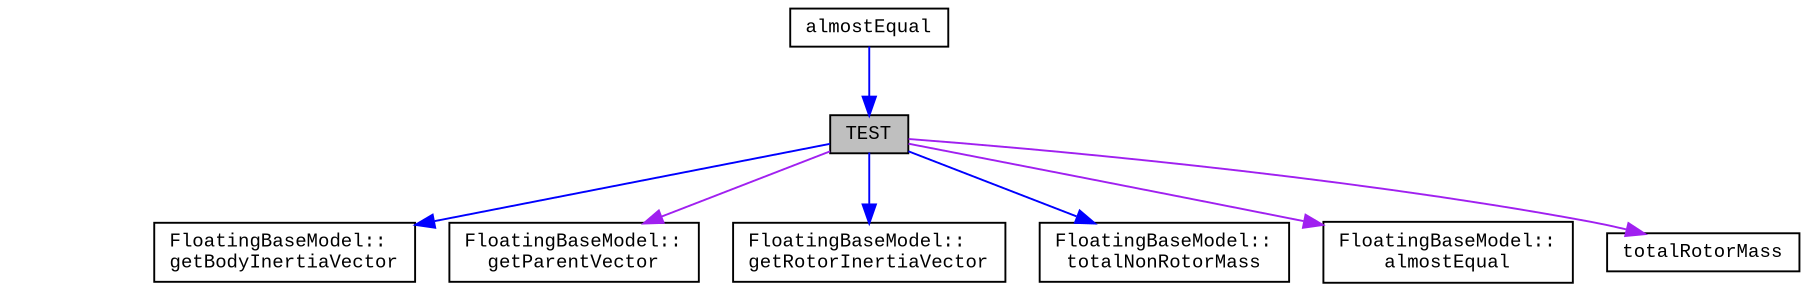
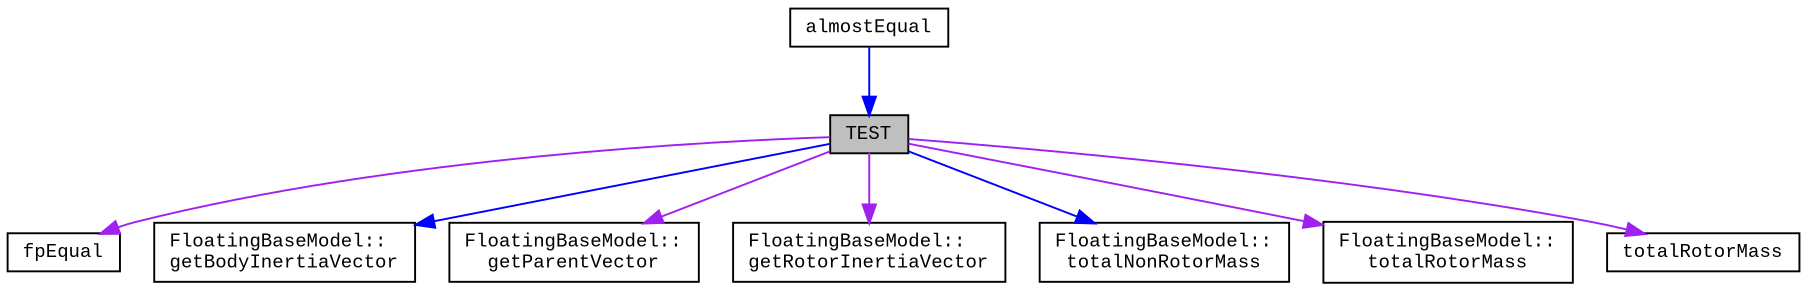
(869, 178) -> (869, 178)
none -> (64, 252)
(1448, 252) -> (1448, 252)
